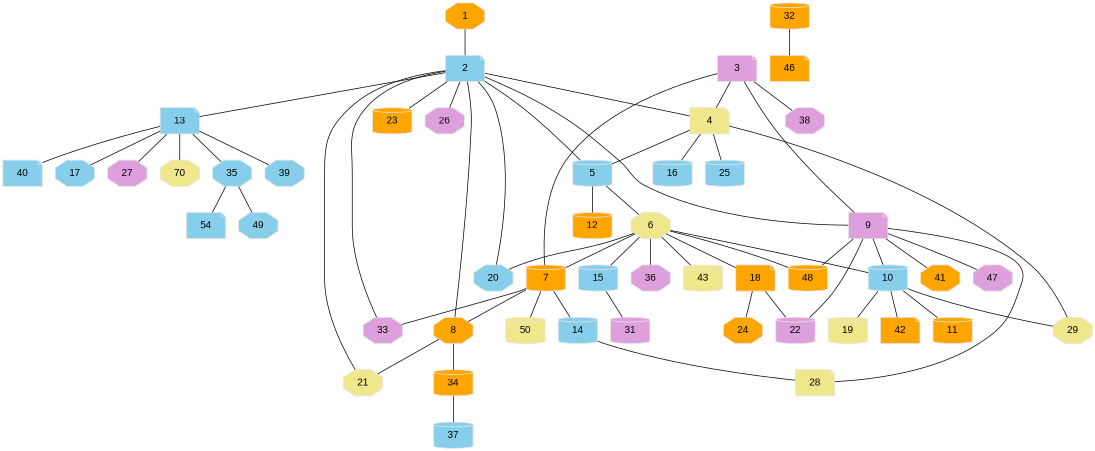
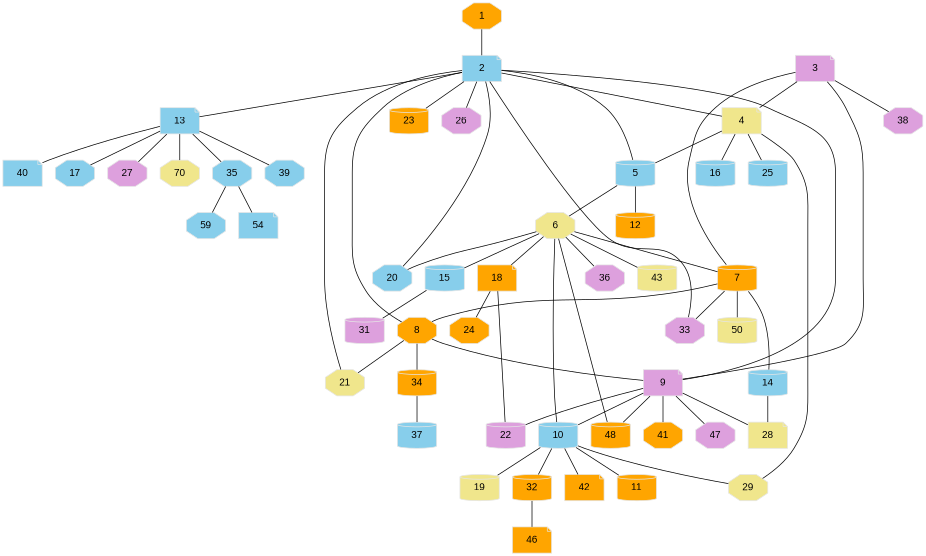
(258, 226) -> (206, 226)
none -> (536, 366)
none -> (545, 461)
